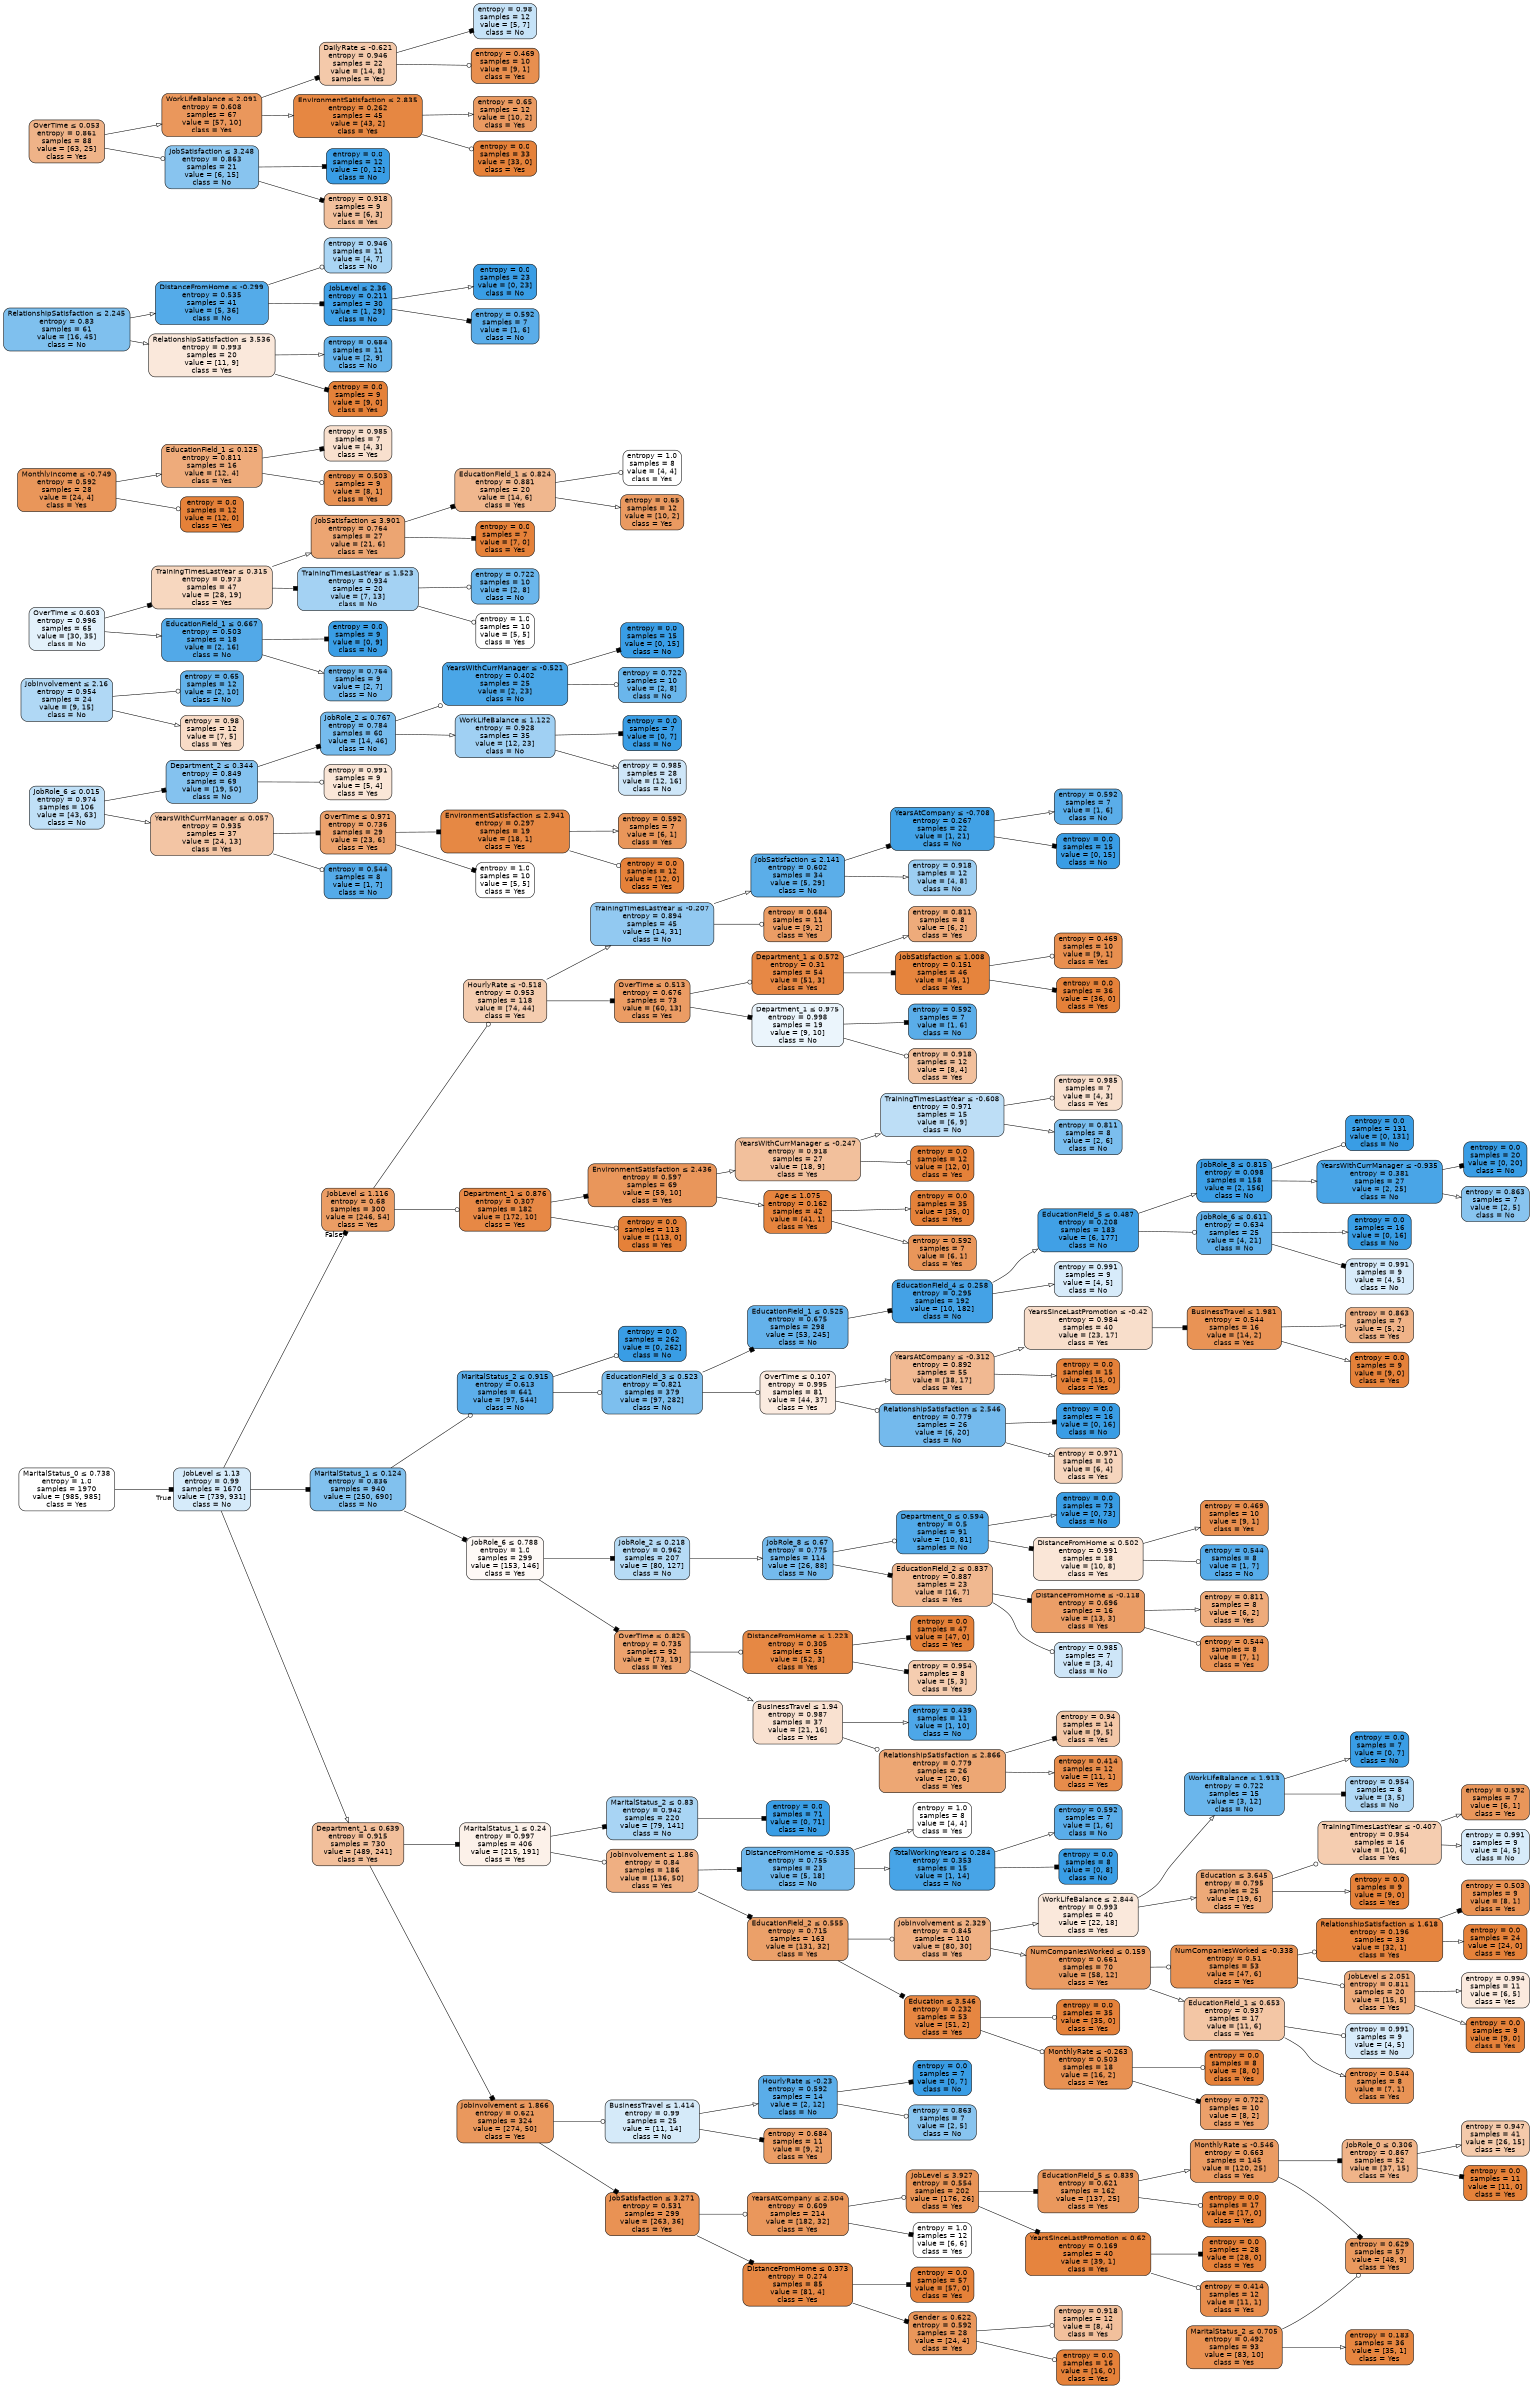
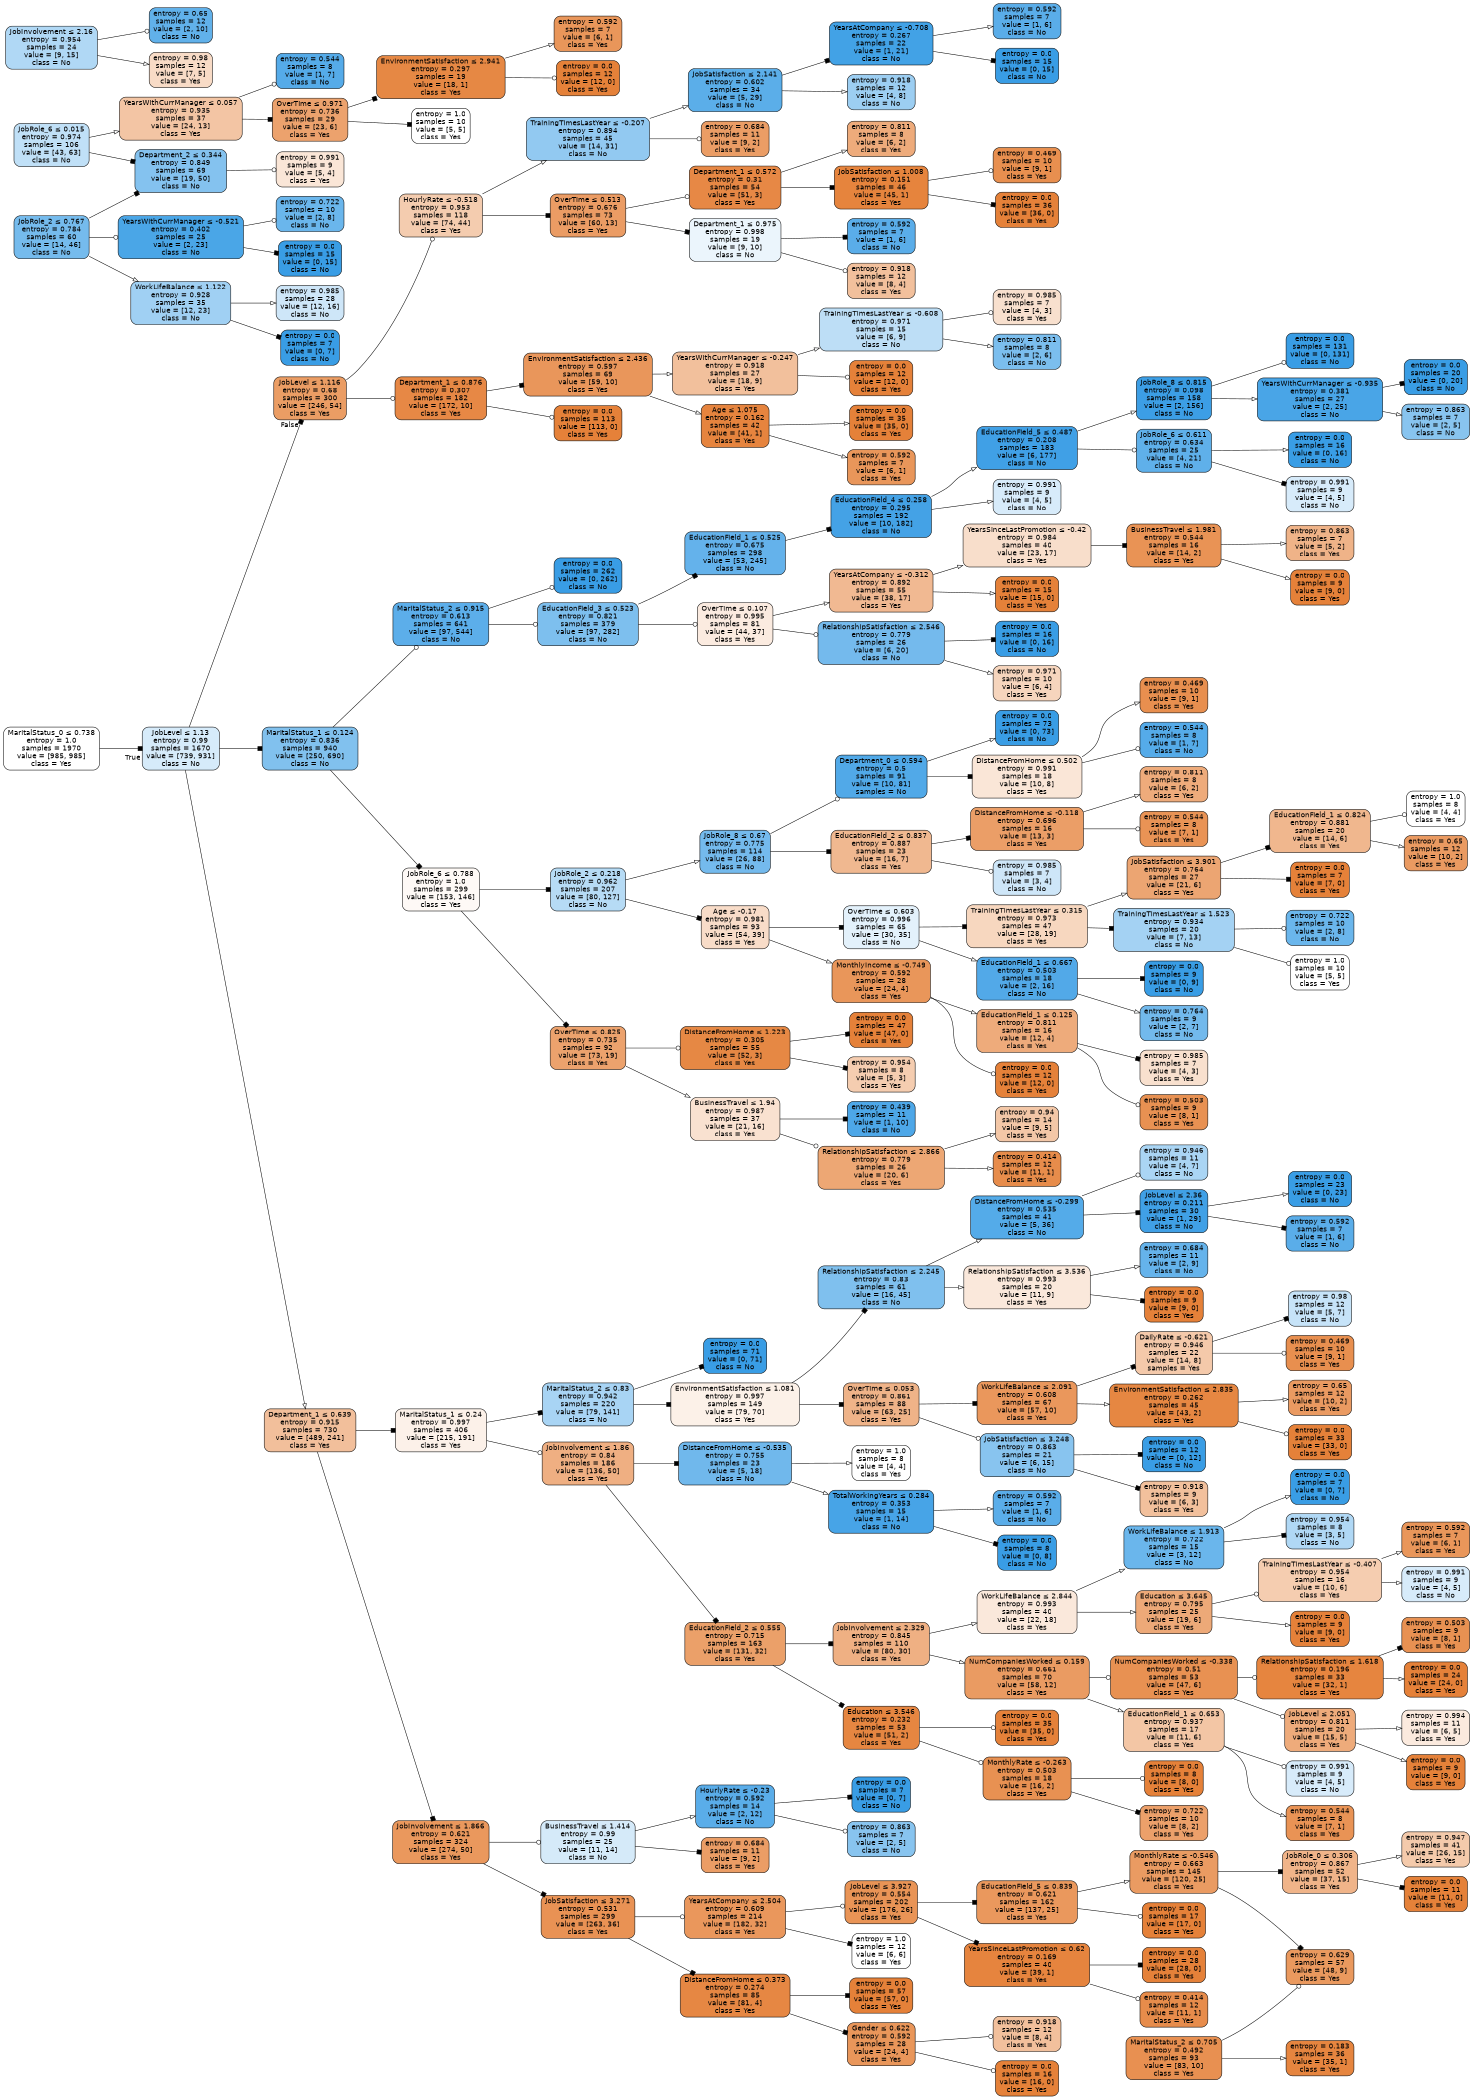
(131, 130) -> (945, 1404)
(287, 757) -> (111, 207)
none -> (735, 927)
none -> (735, 1404)
(873, 1723) -> (811, 1119)
(1029, 1746) -> (967, 1142)
(869, 1939) -> (807, 1644)
